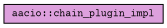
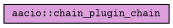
(84, 14) -> (87, 14)
